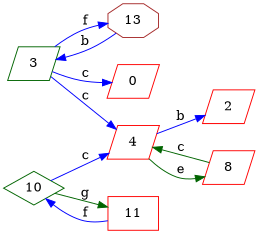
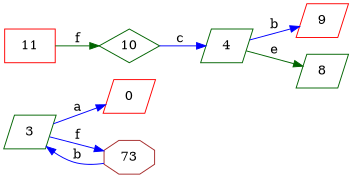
(133, 21) -> (129, 157)
(86, 73) -> (78, 107)
(80, 100) -> none
(229, 107) -> (322, 21)
(133, 142) -> (227, 46)
(186, 156) -> none
(229, 168) -> (322, 71)
(77, 199) -> none
(79, 219) -> (72, 46)
